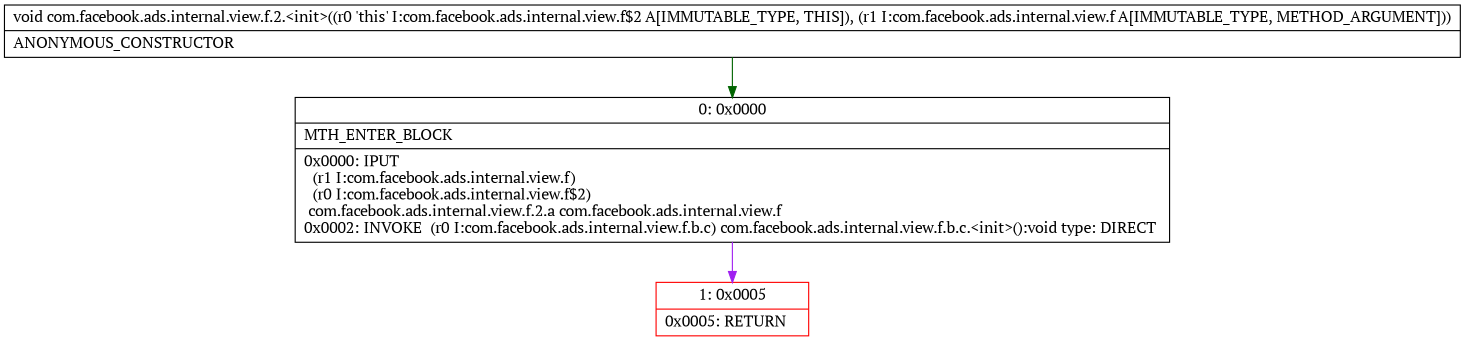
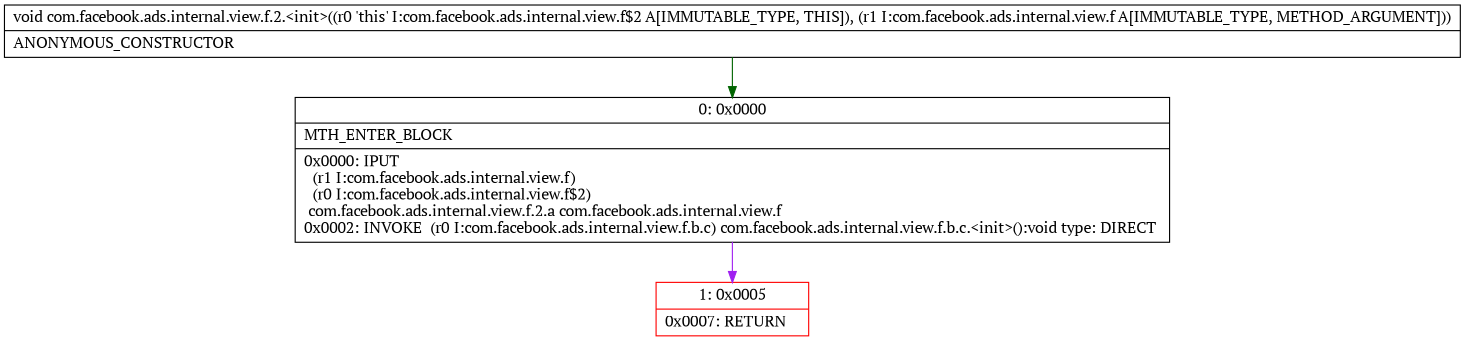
(732, 322) -> (732, 322)
